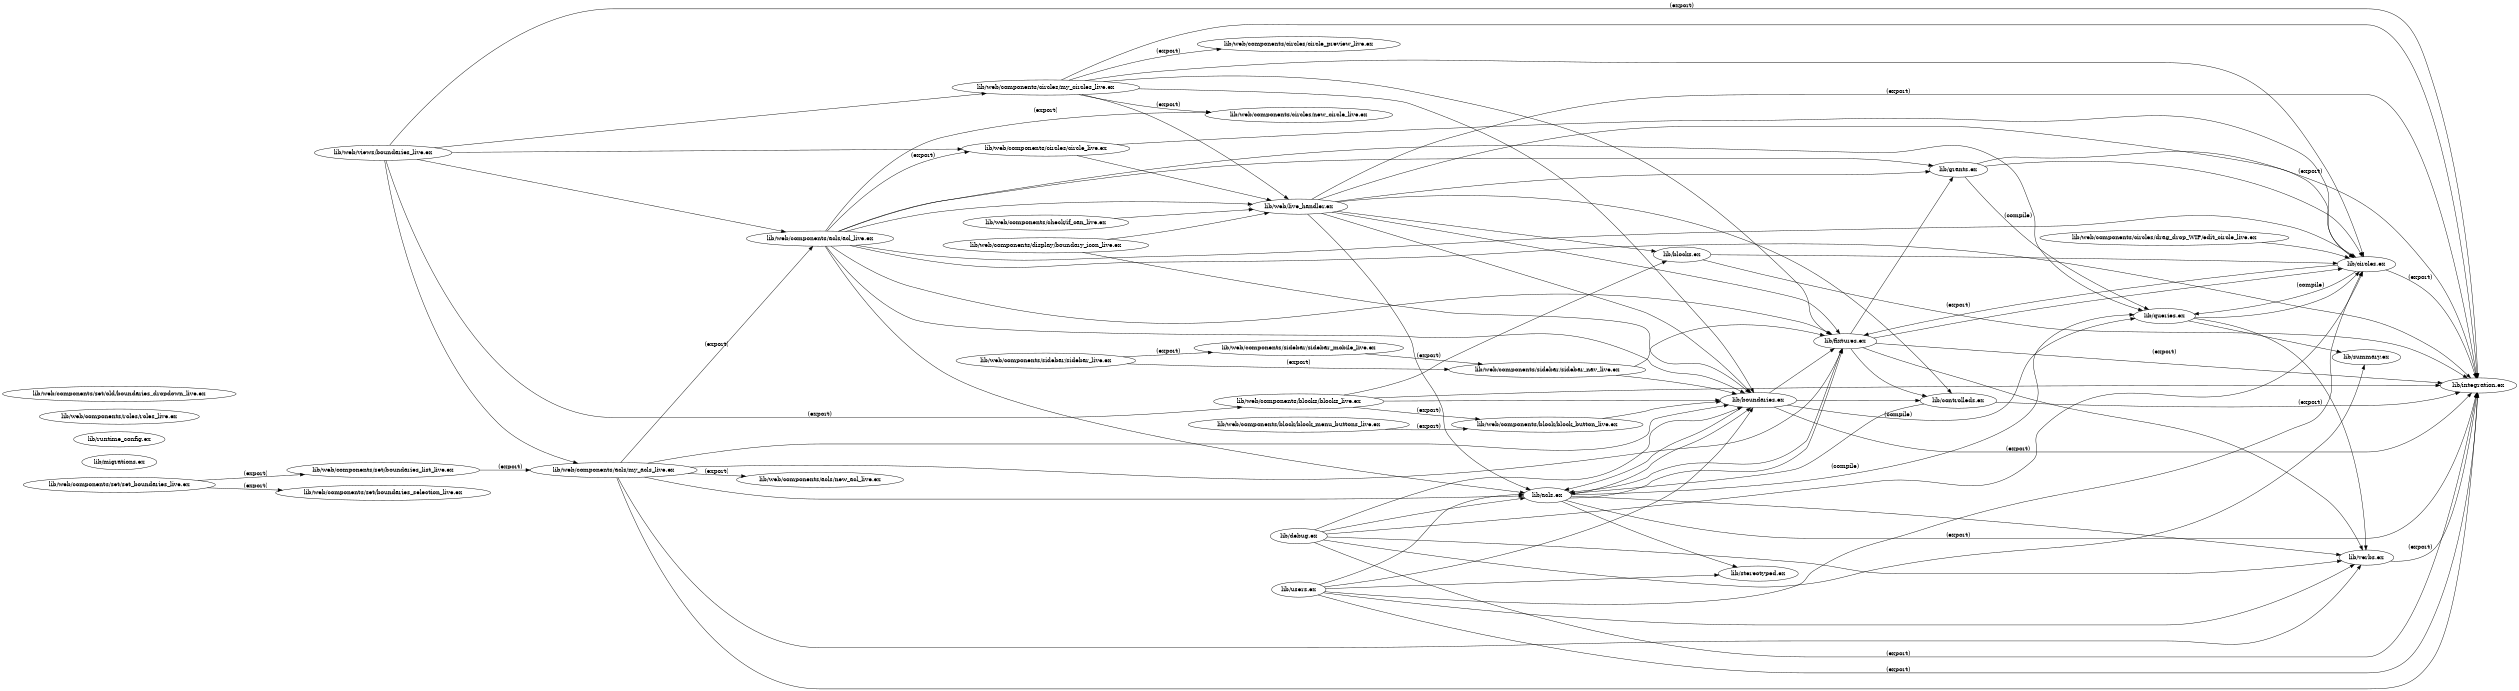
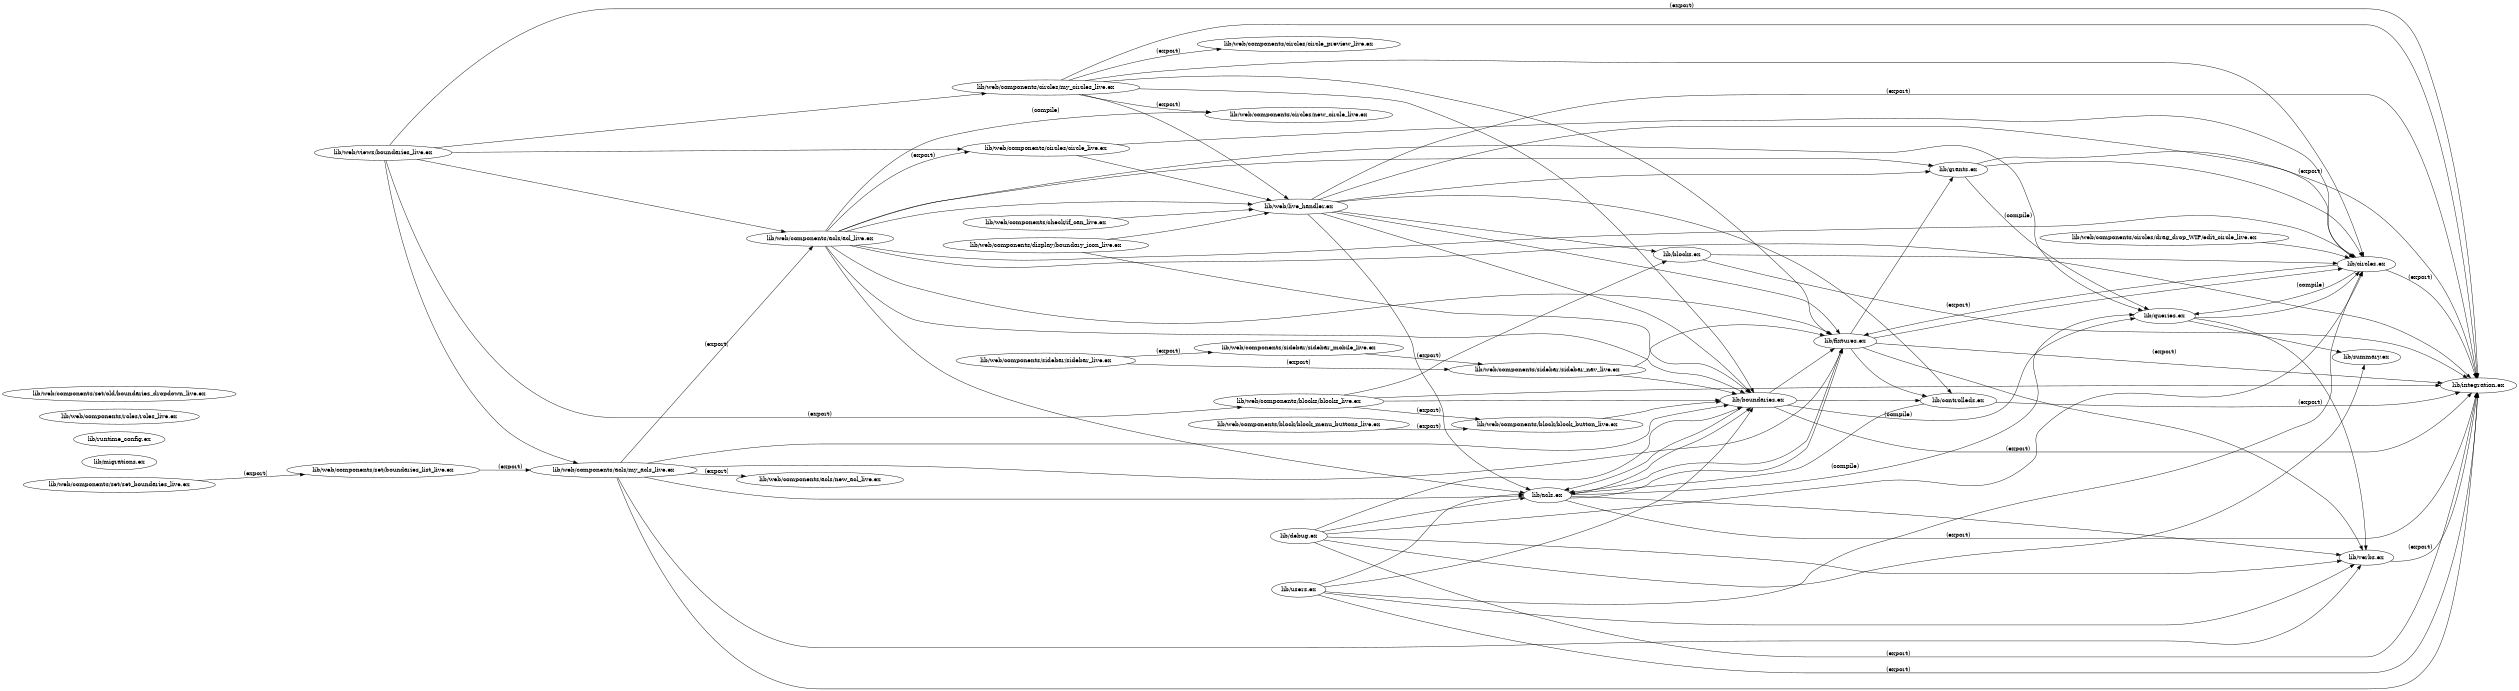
(1046, 110) -> (1046, 110)
(383, 493) -> none
(1758, 574) -> none
